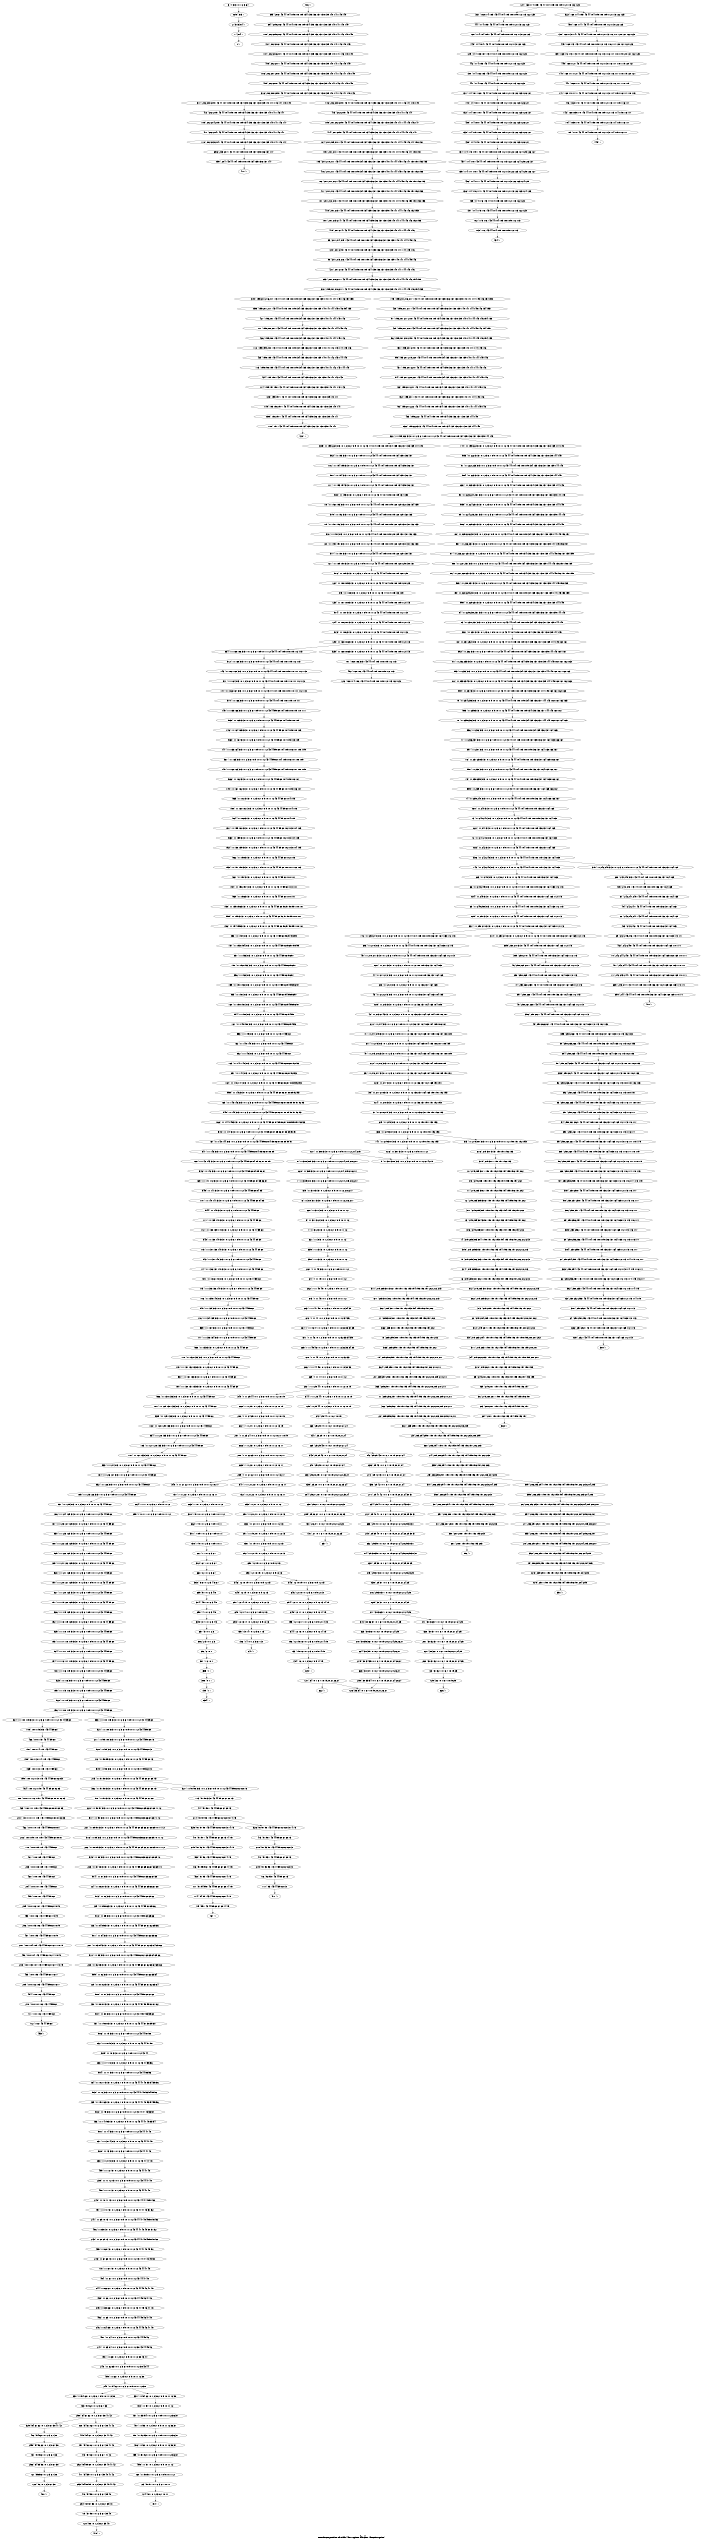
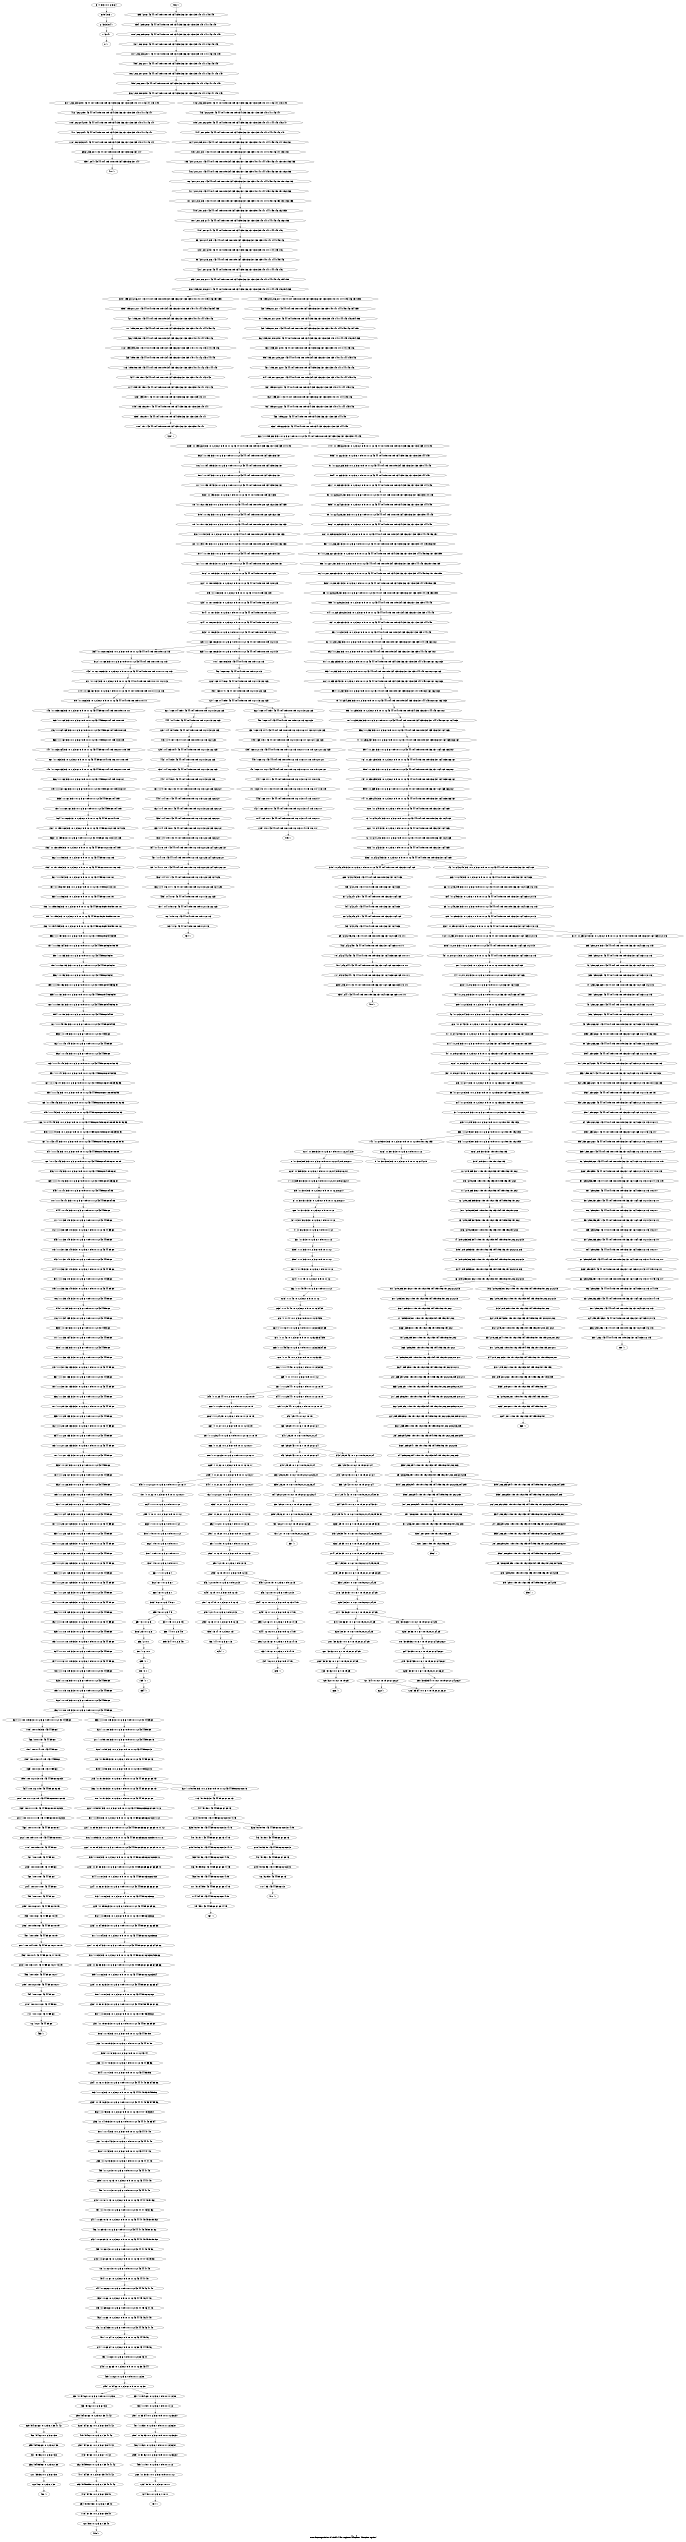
none -> (239, 691)
(200, 1499) -> (163, 1518)
(207, 1626) -> (154, 1617)
